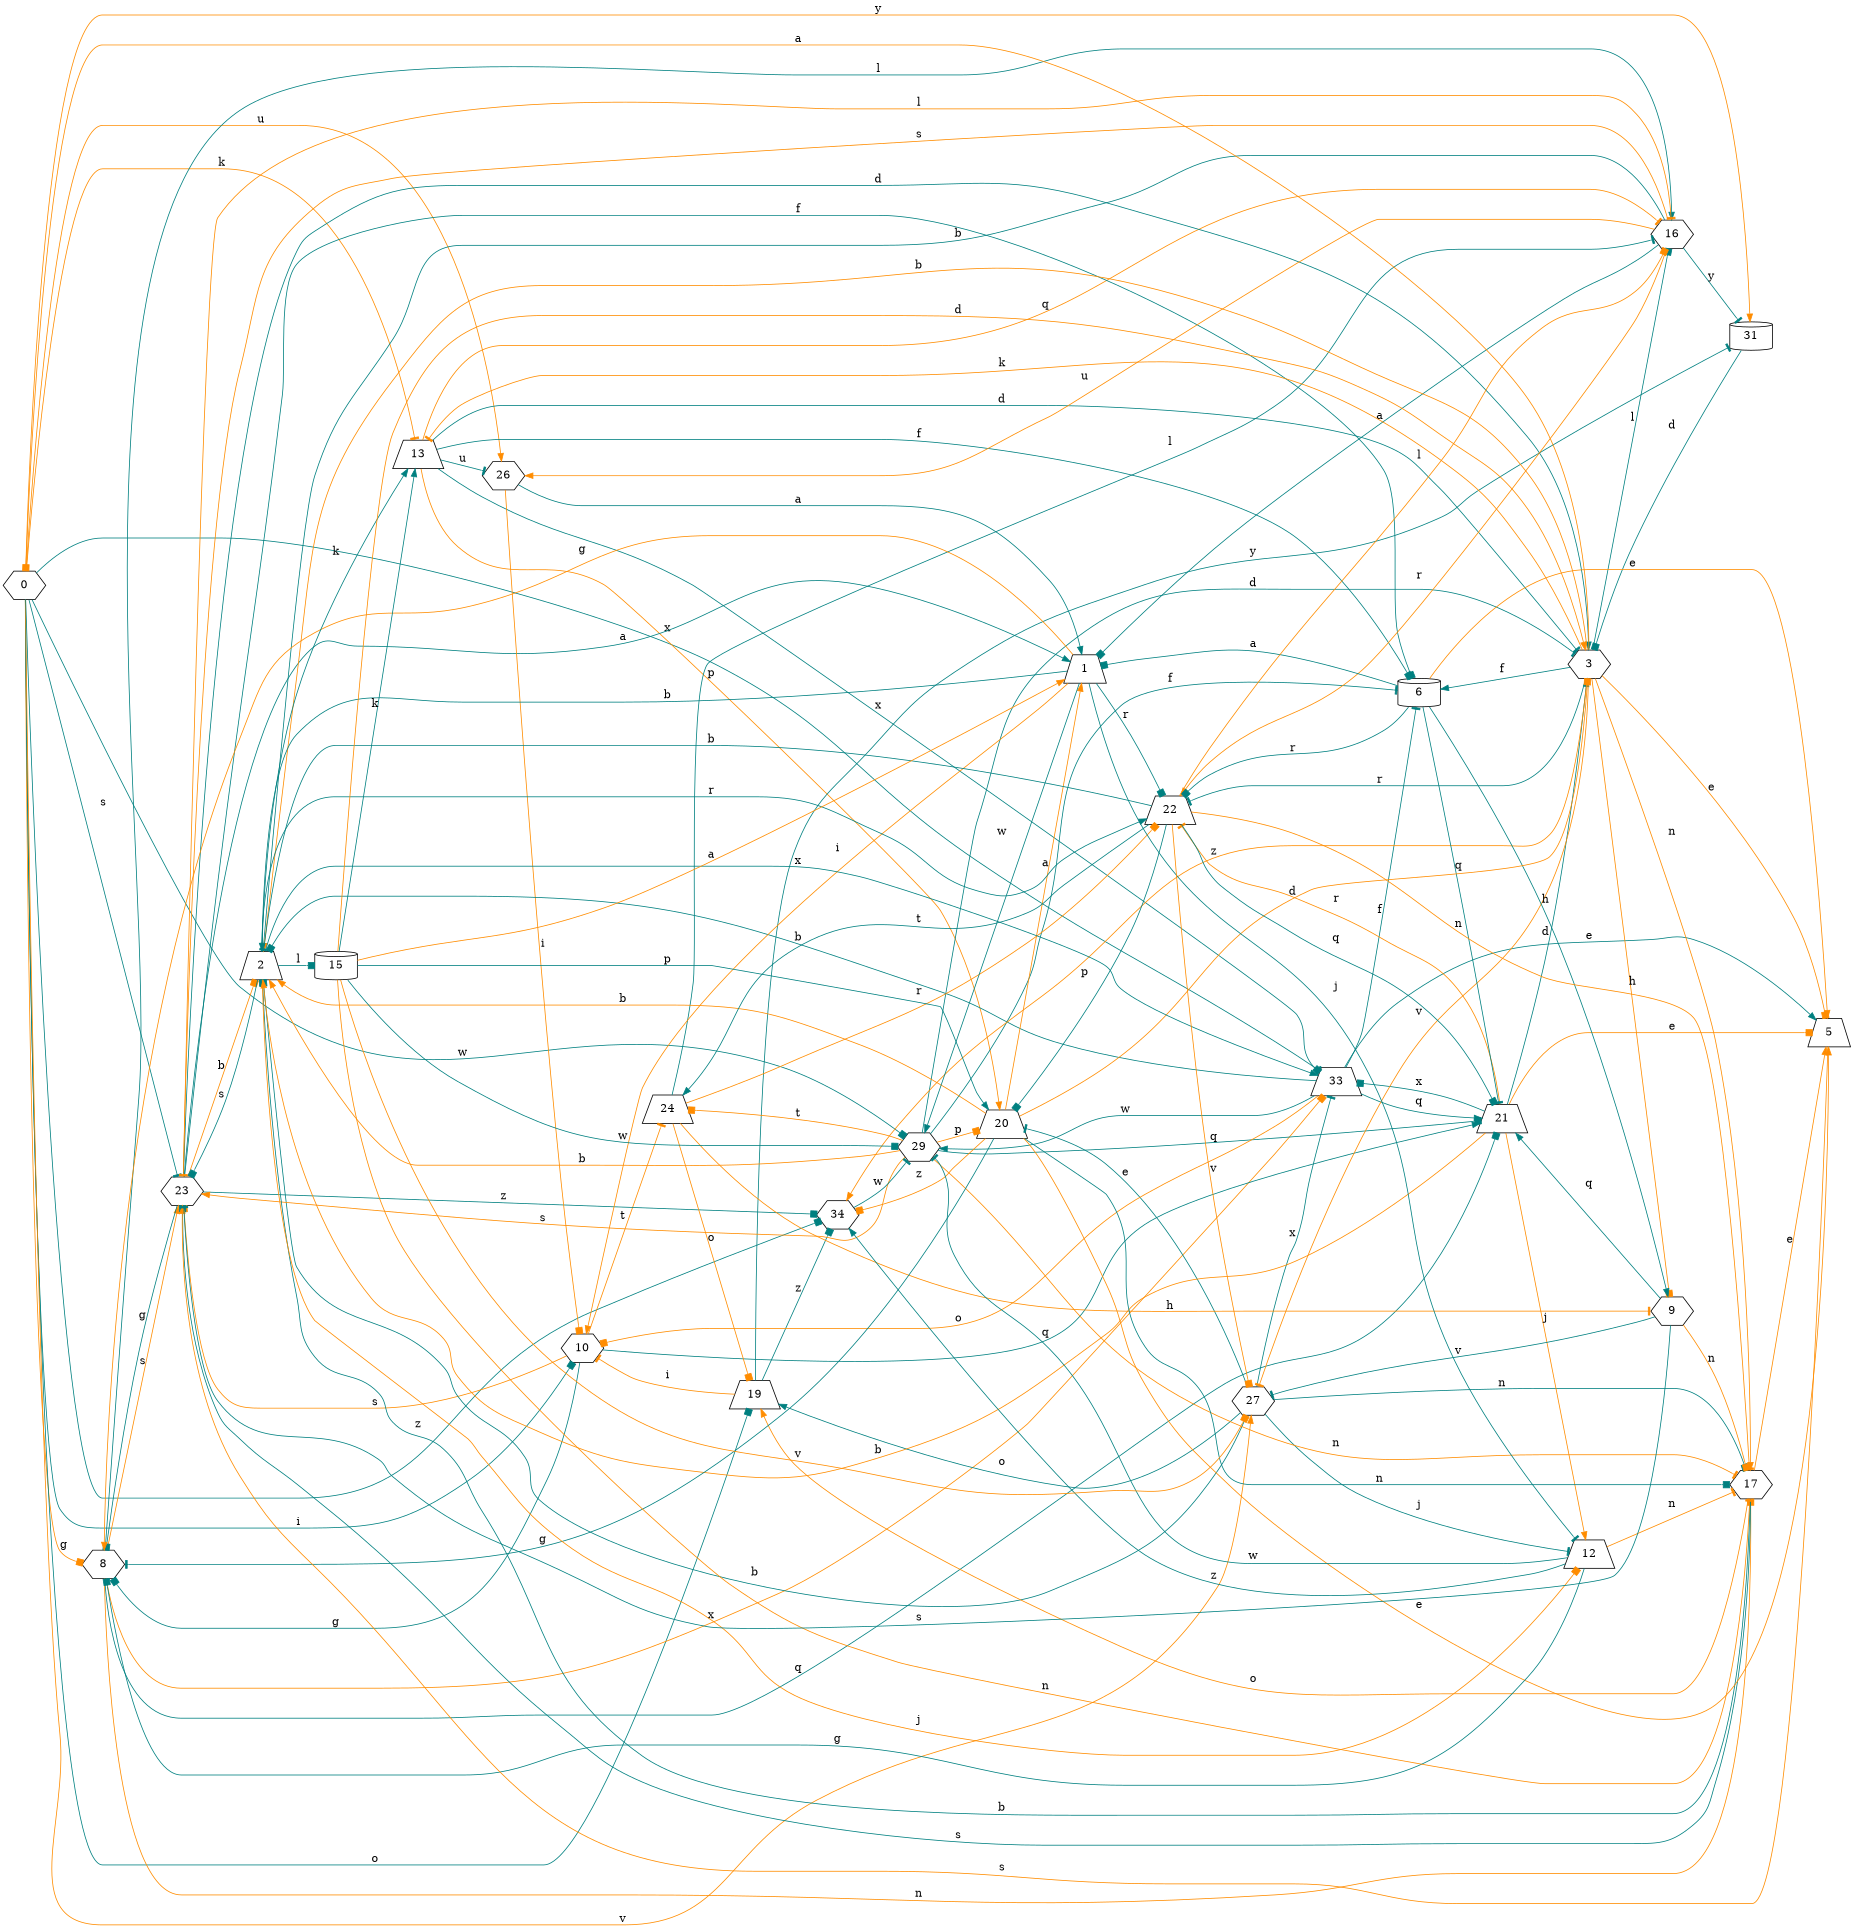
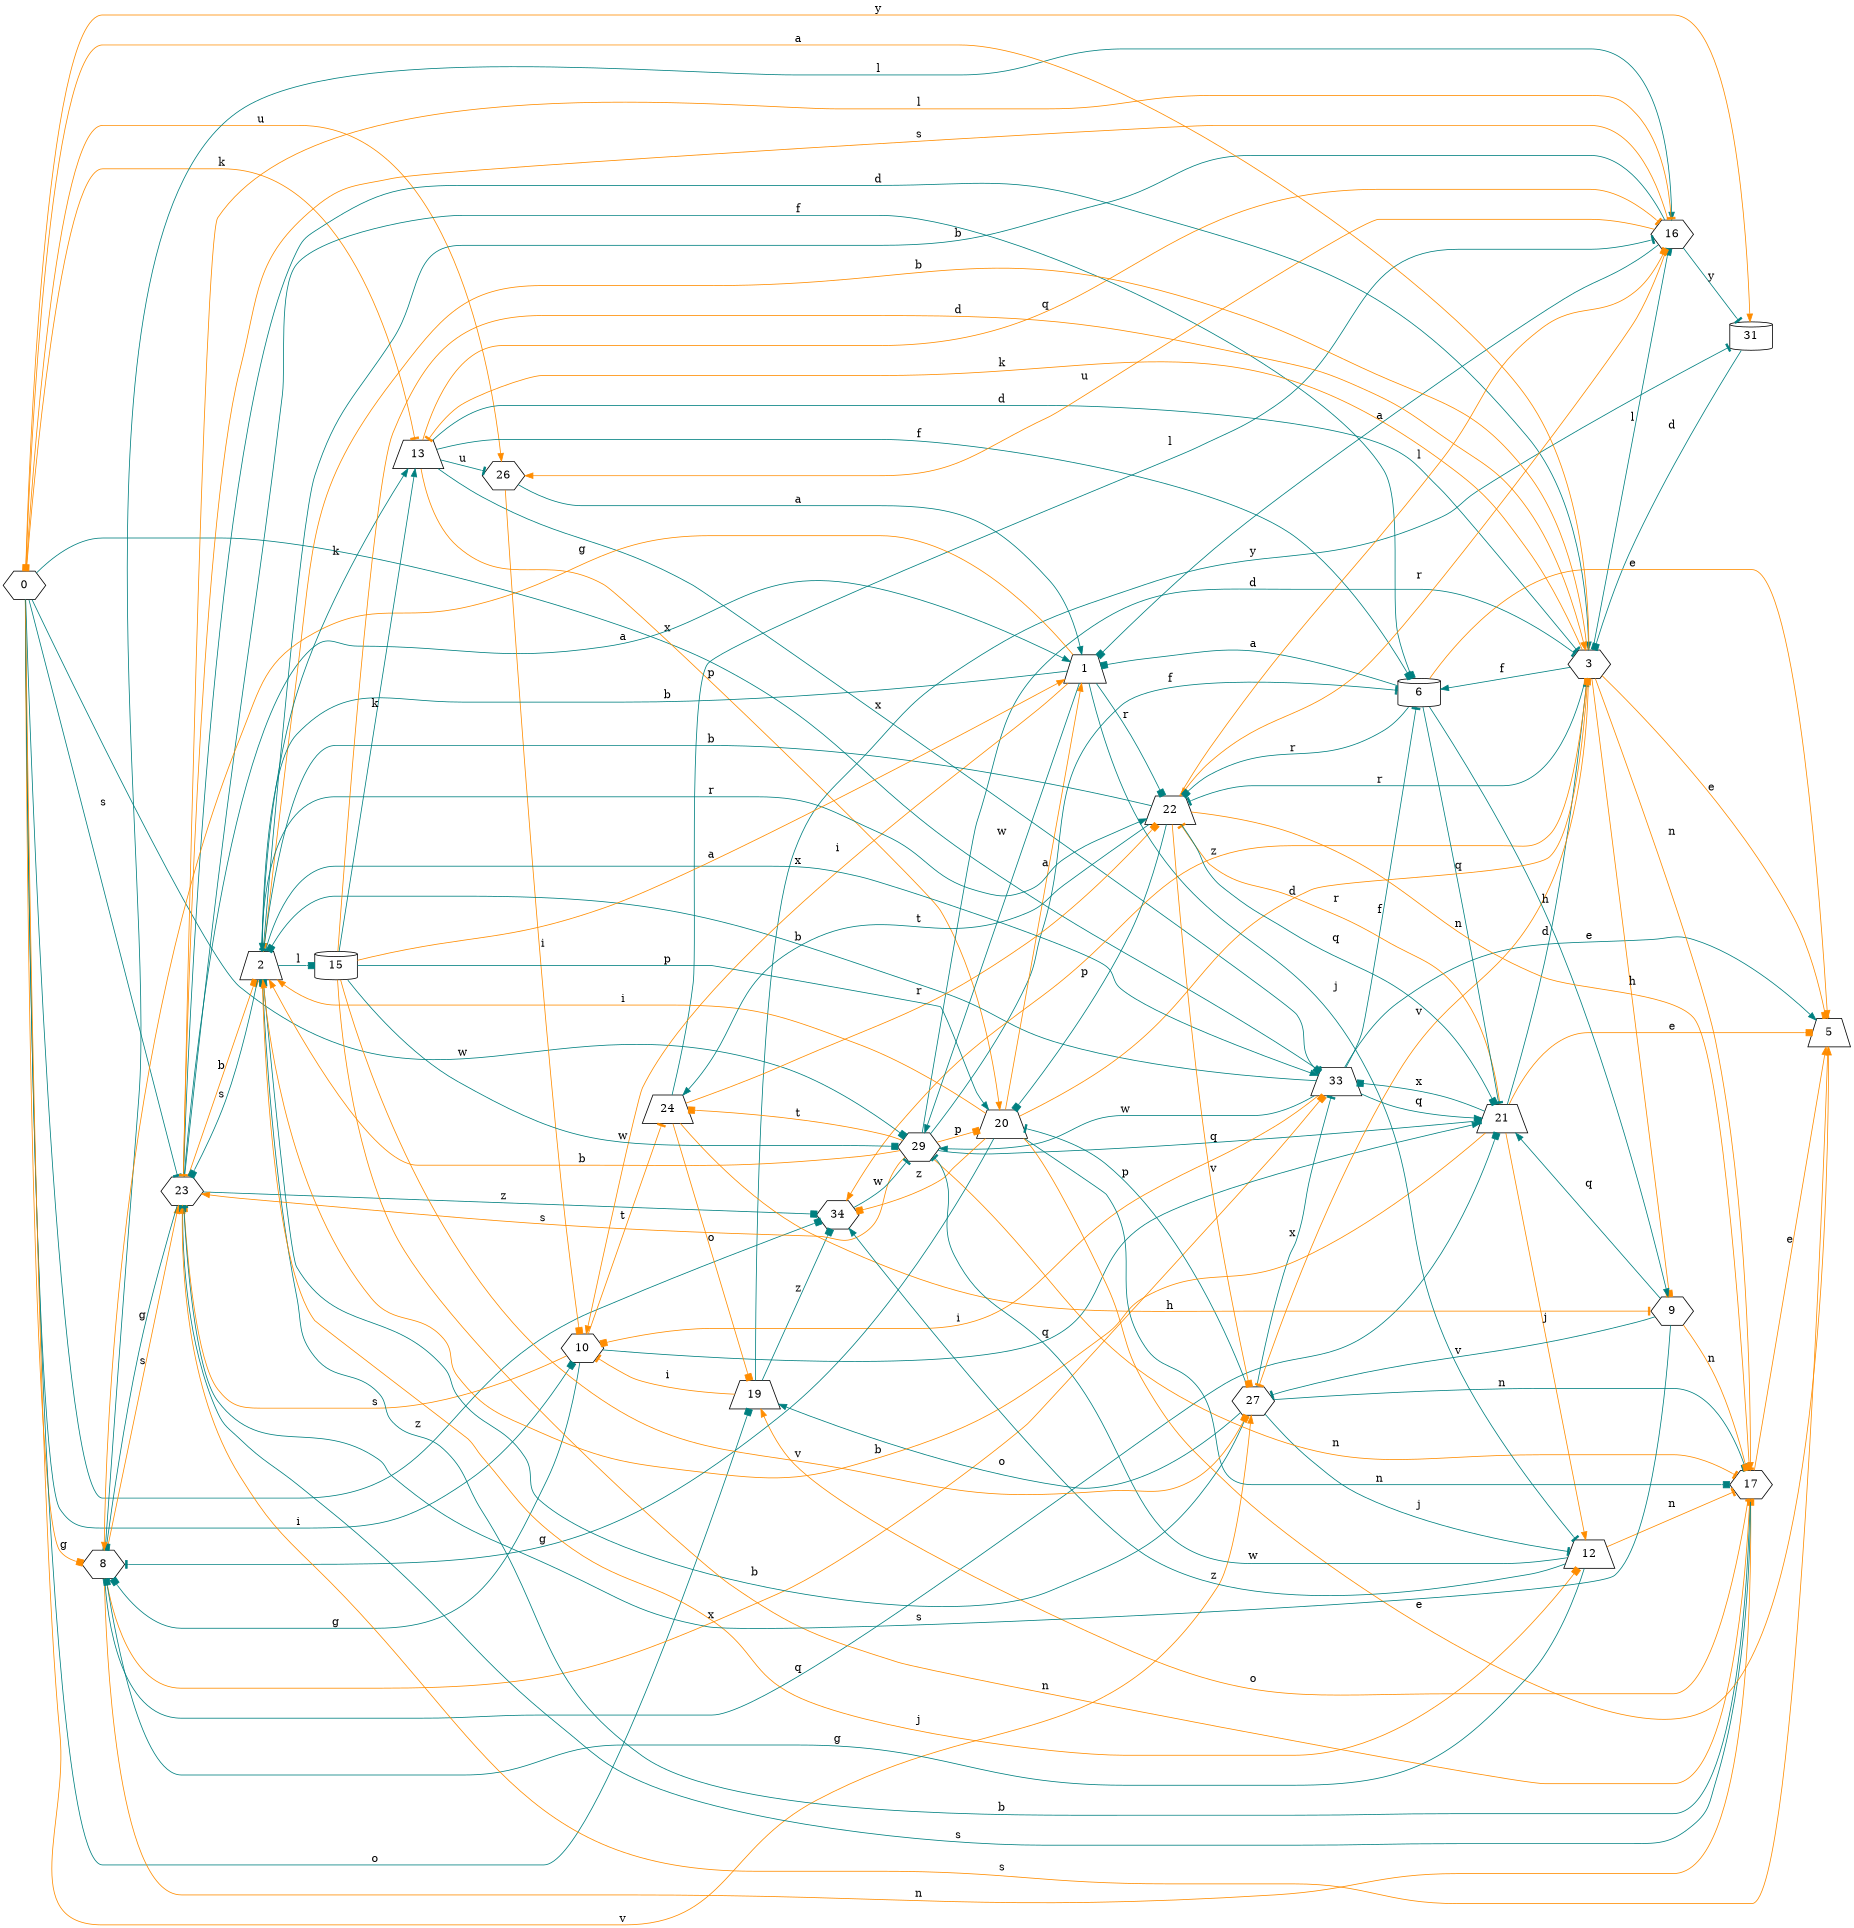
(623, 999) -> (623, 999)
(1126, 1173) -> (1126, 1173)
(958, 1319) -> (958, 1319)
